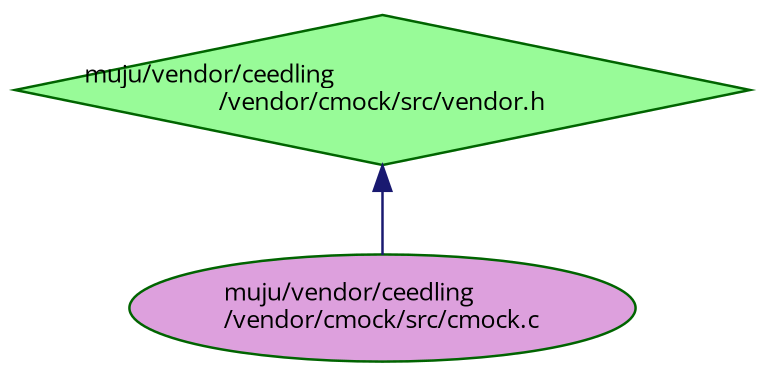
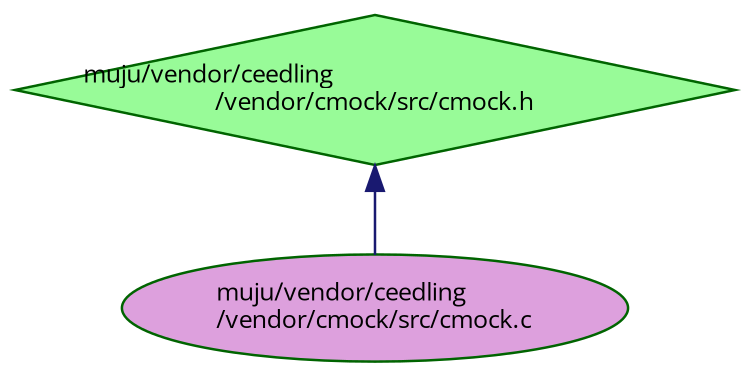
(382, 90) -> (375, 90)
